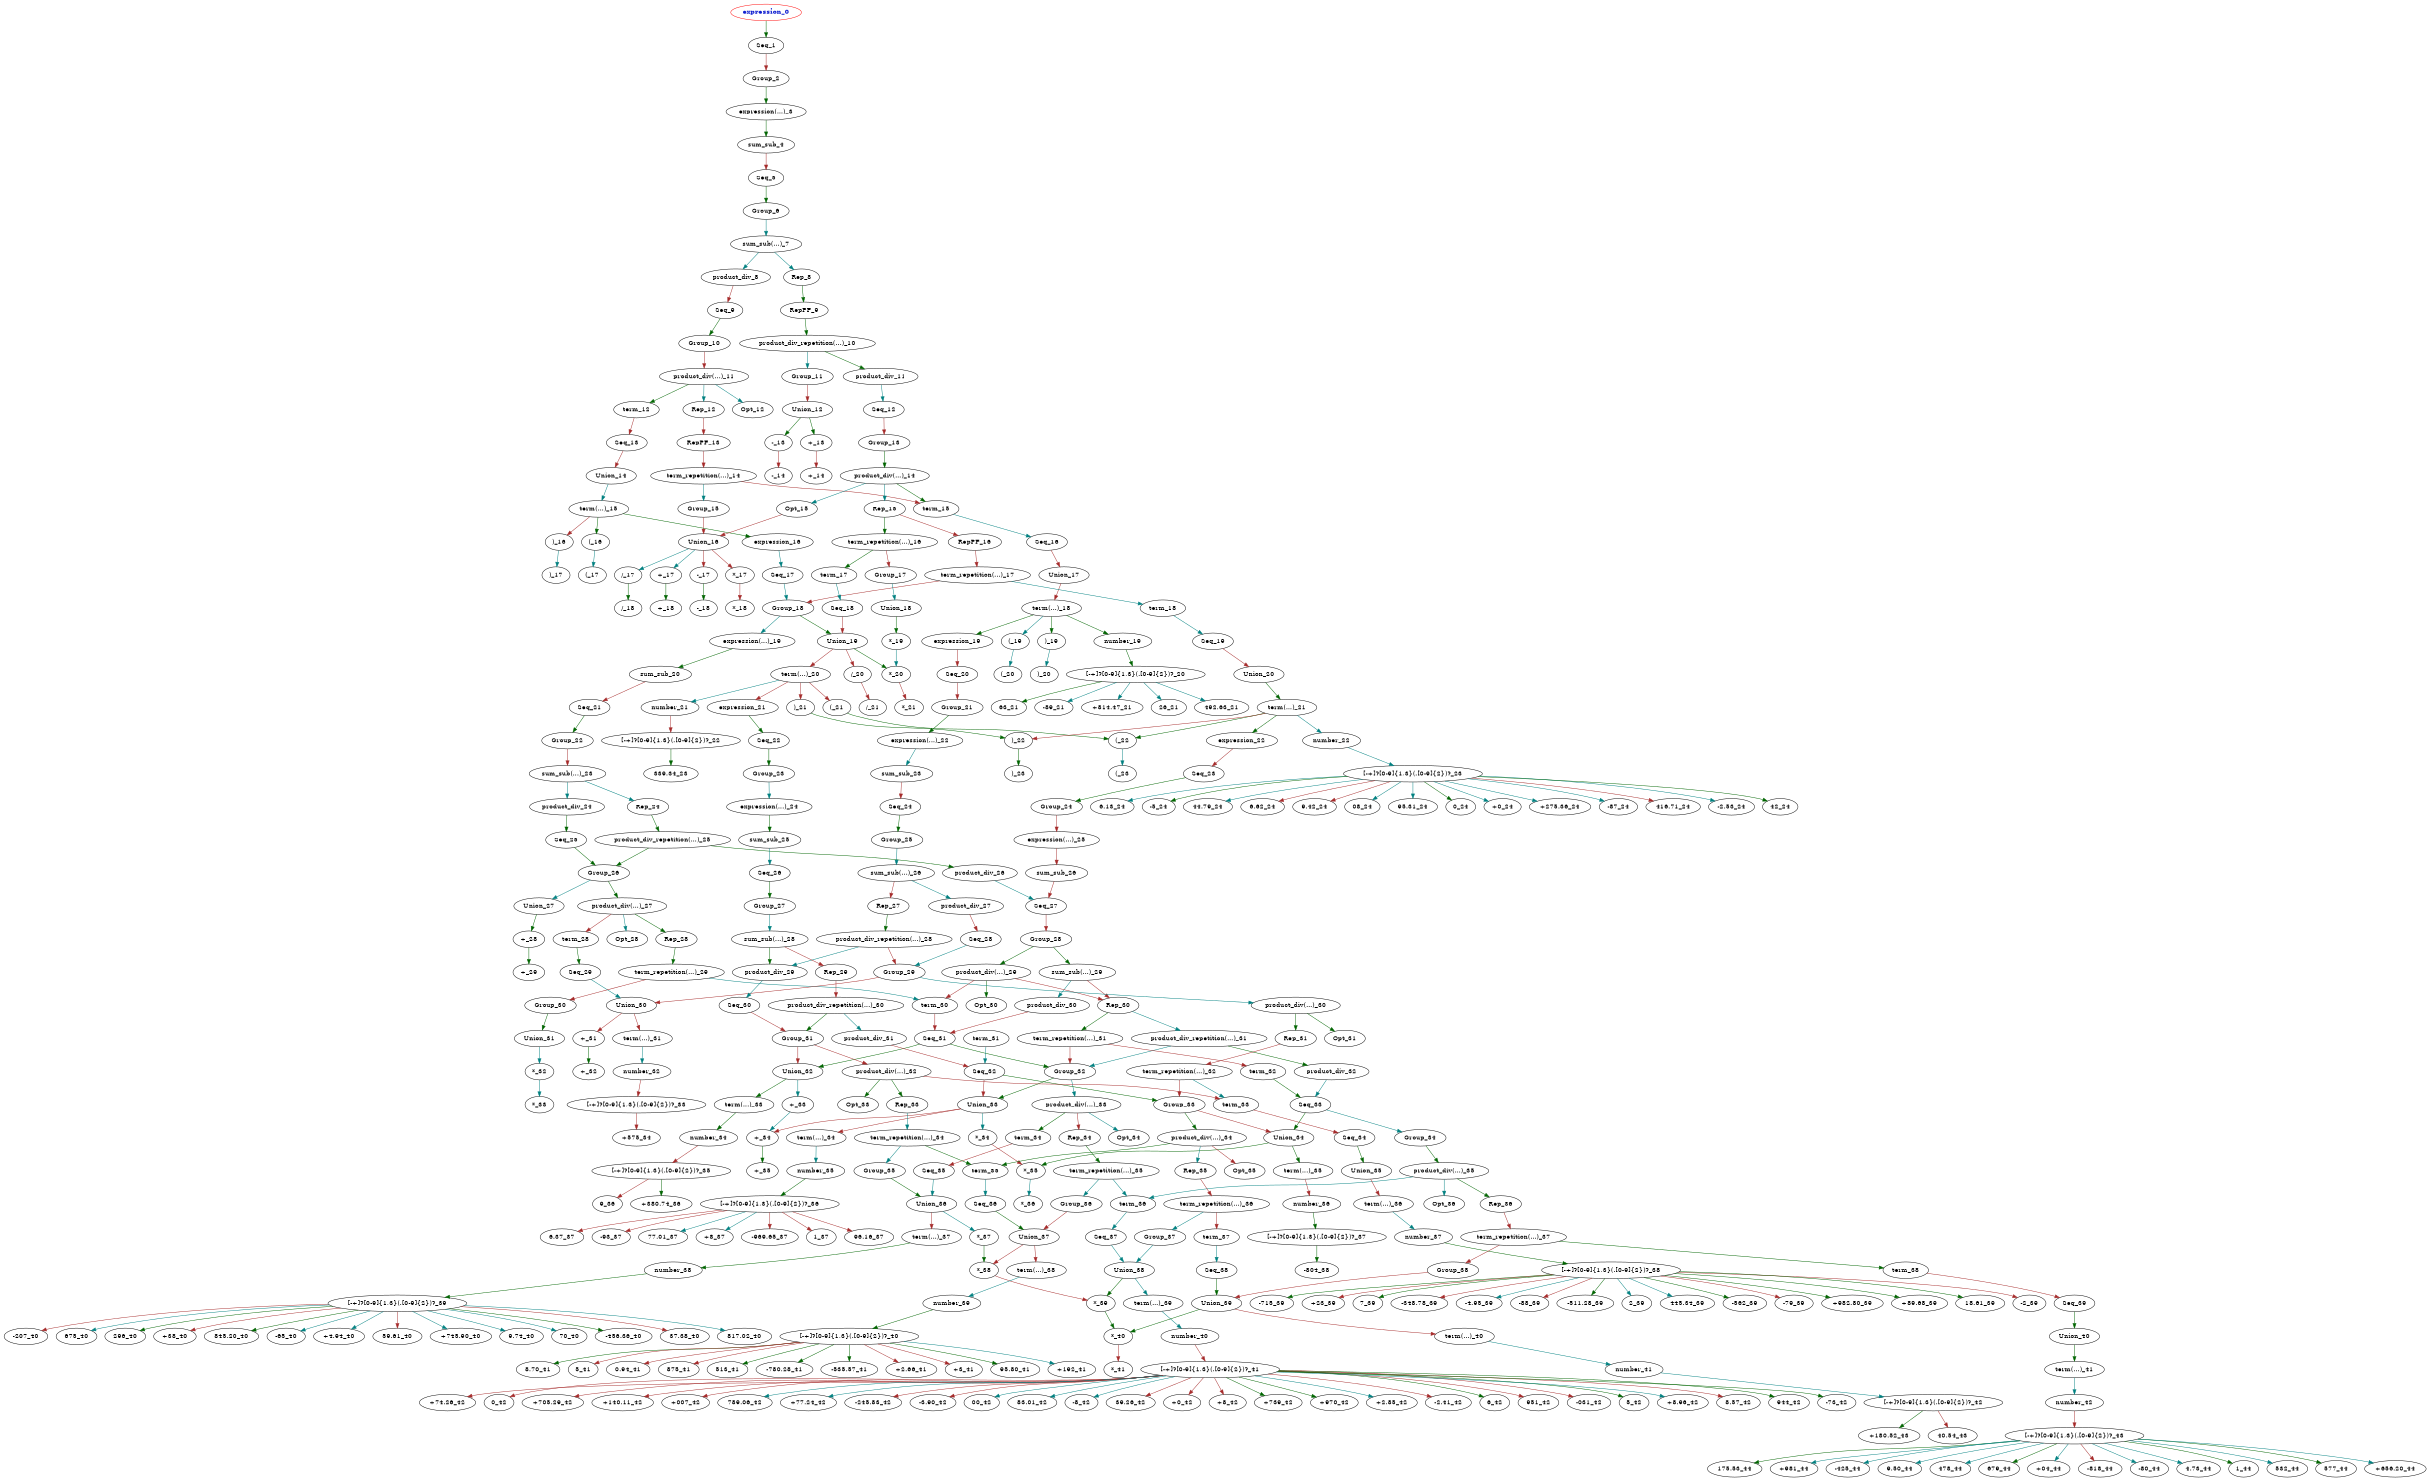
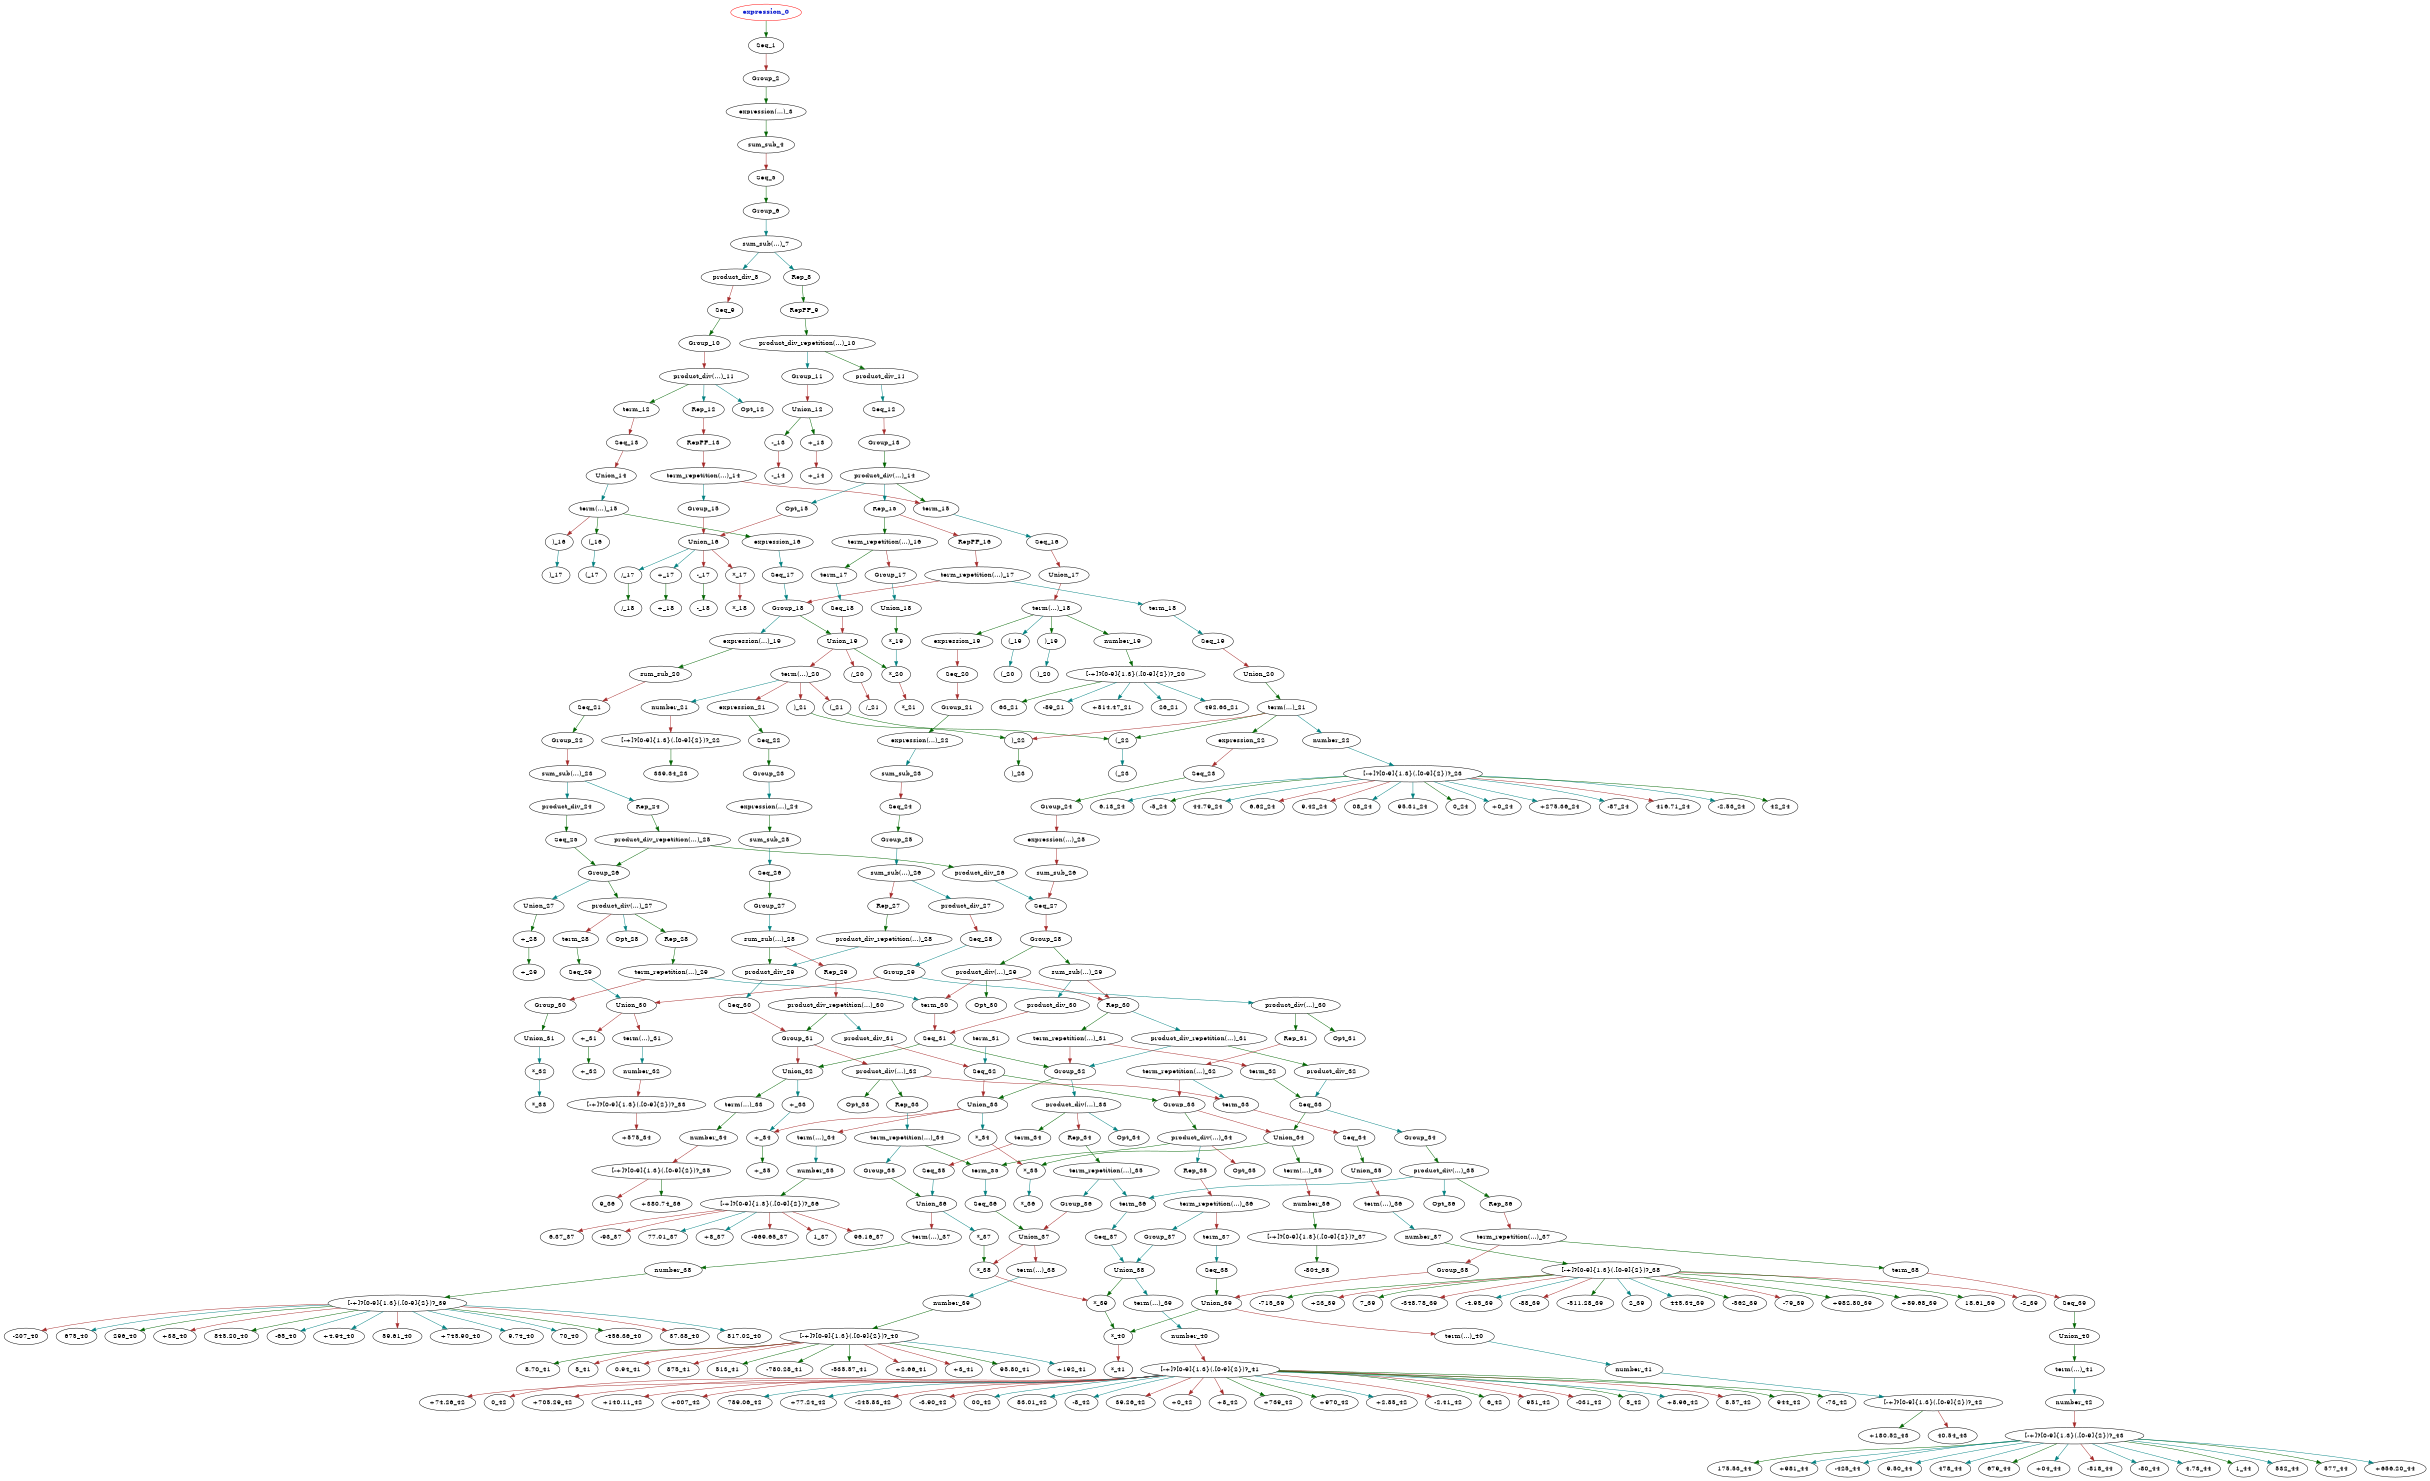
(891, 954) -> none
